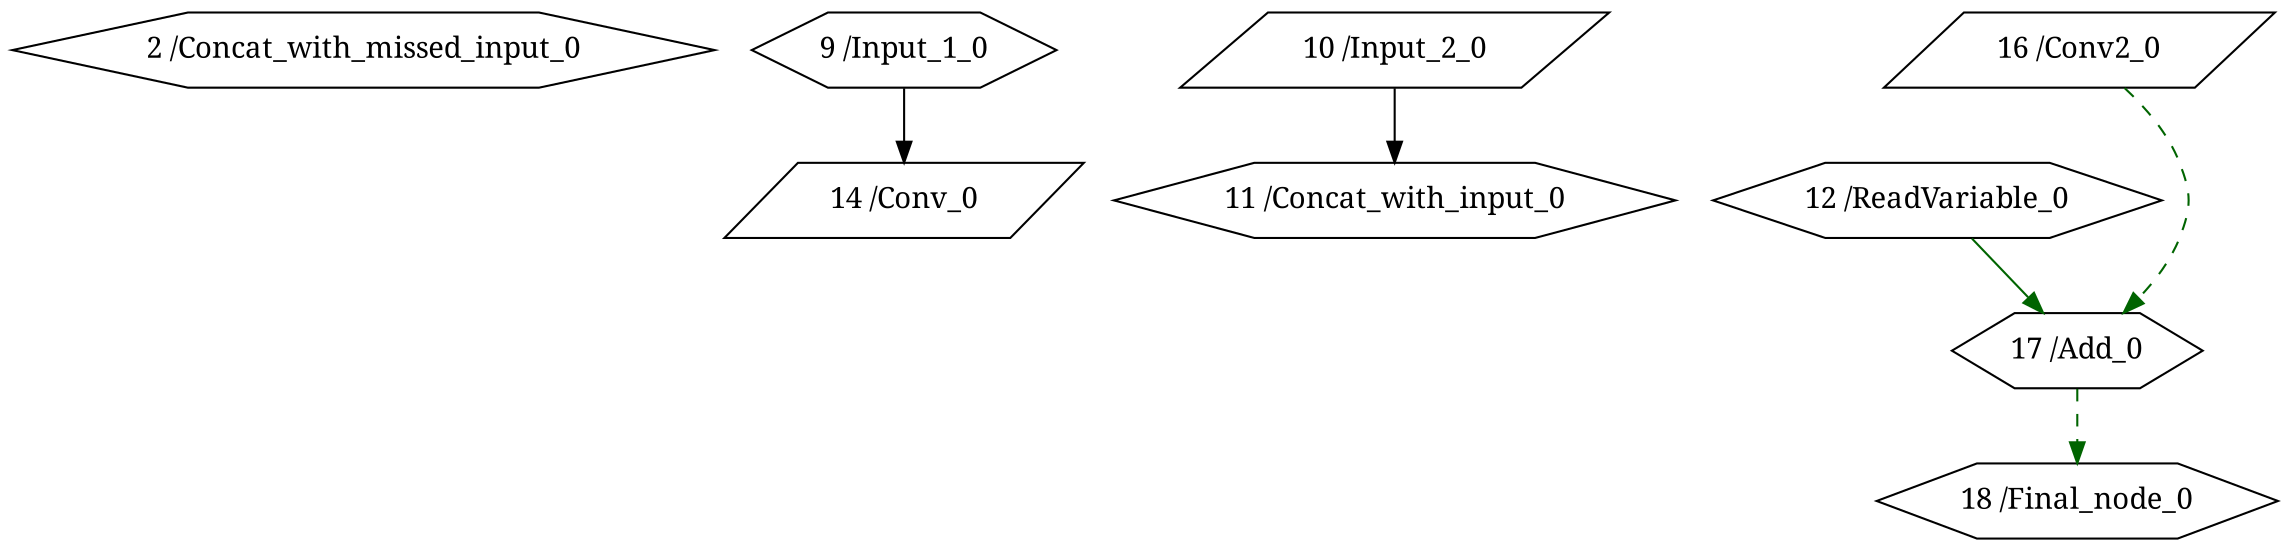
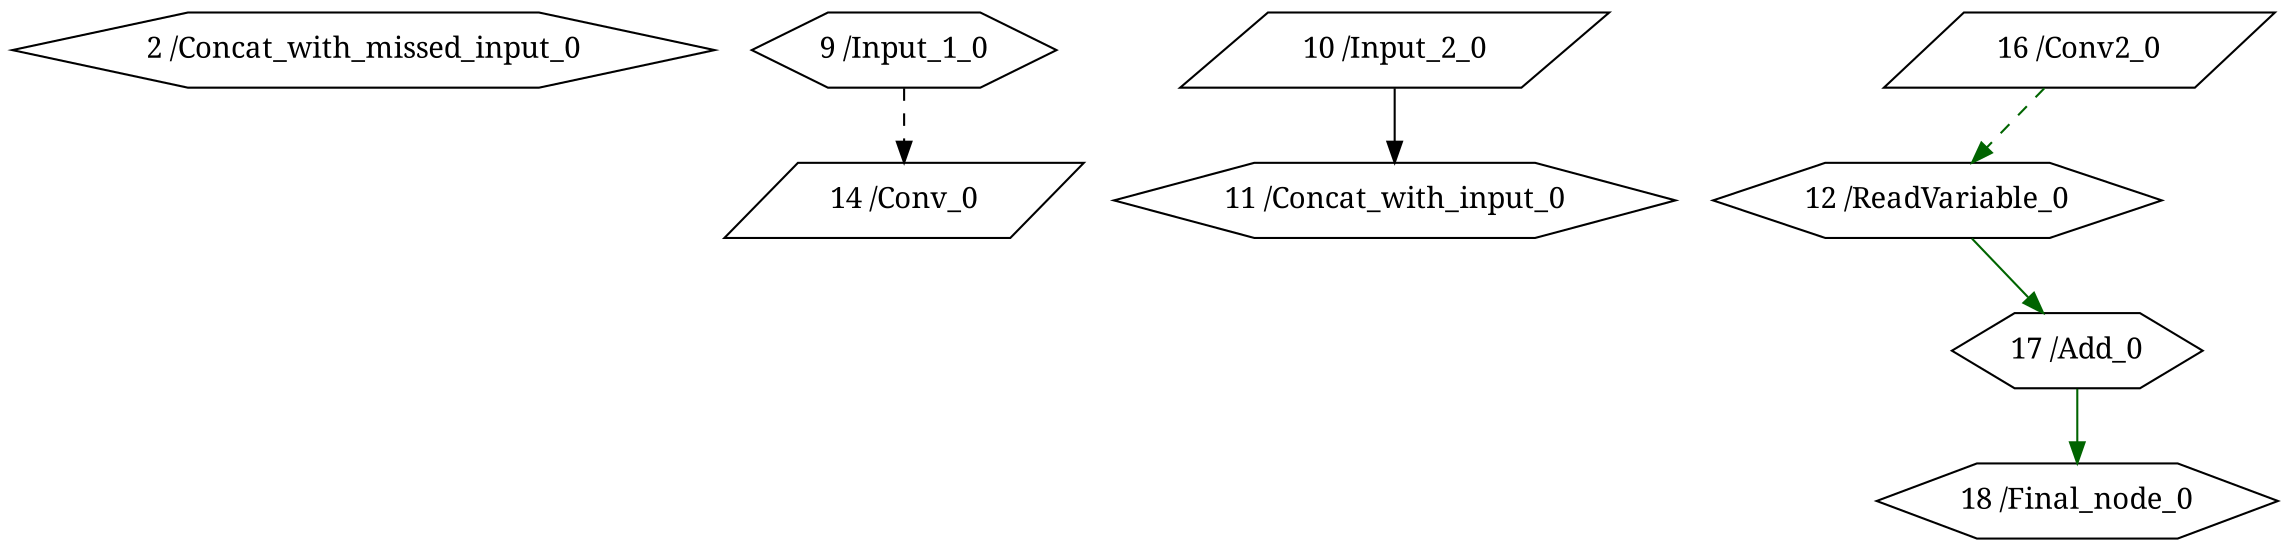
(904, 115) -> (904, 115)
(2188, 190) -> (2015, 118)
(2077, 416) -> (2077, 416)
